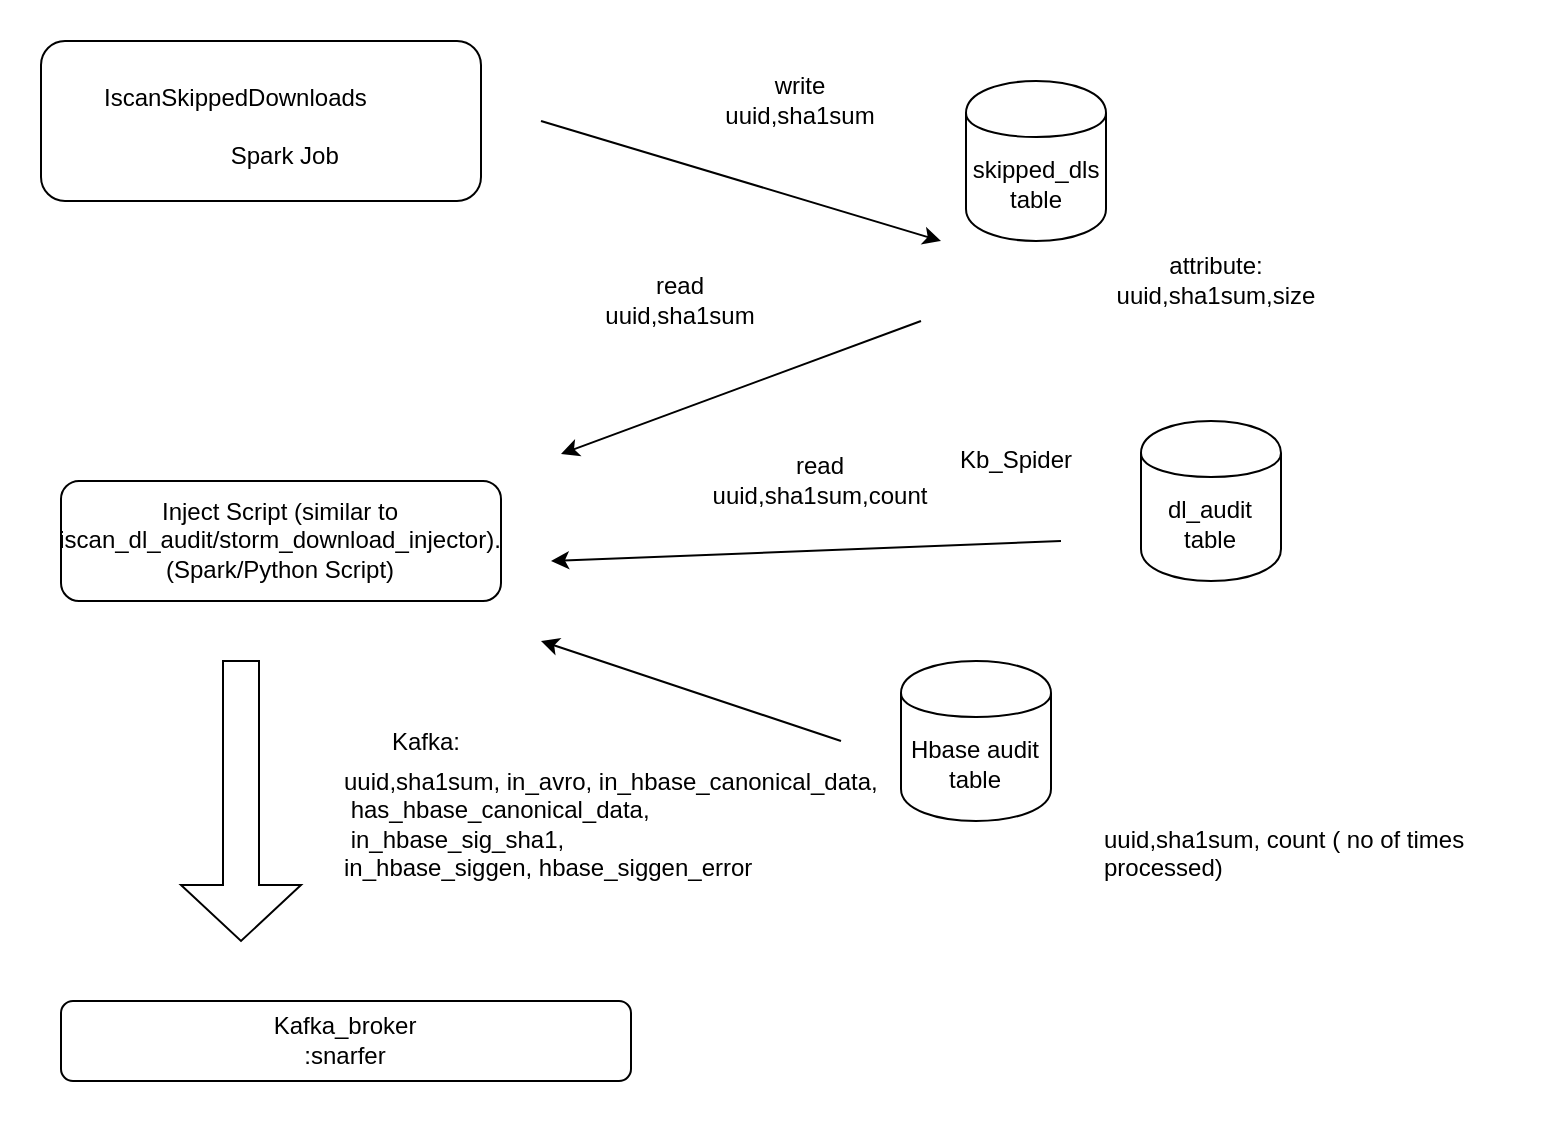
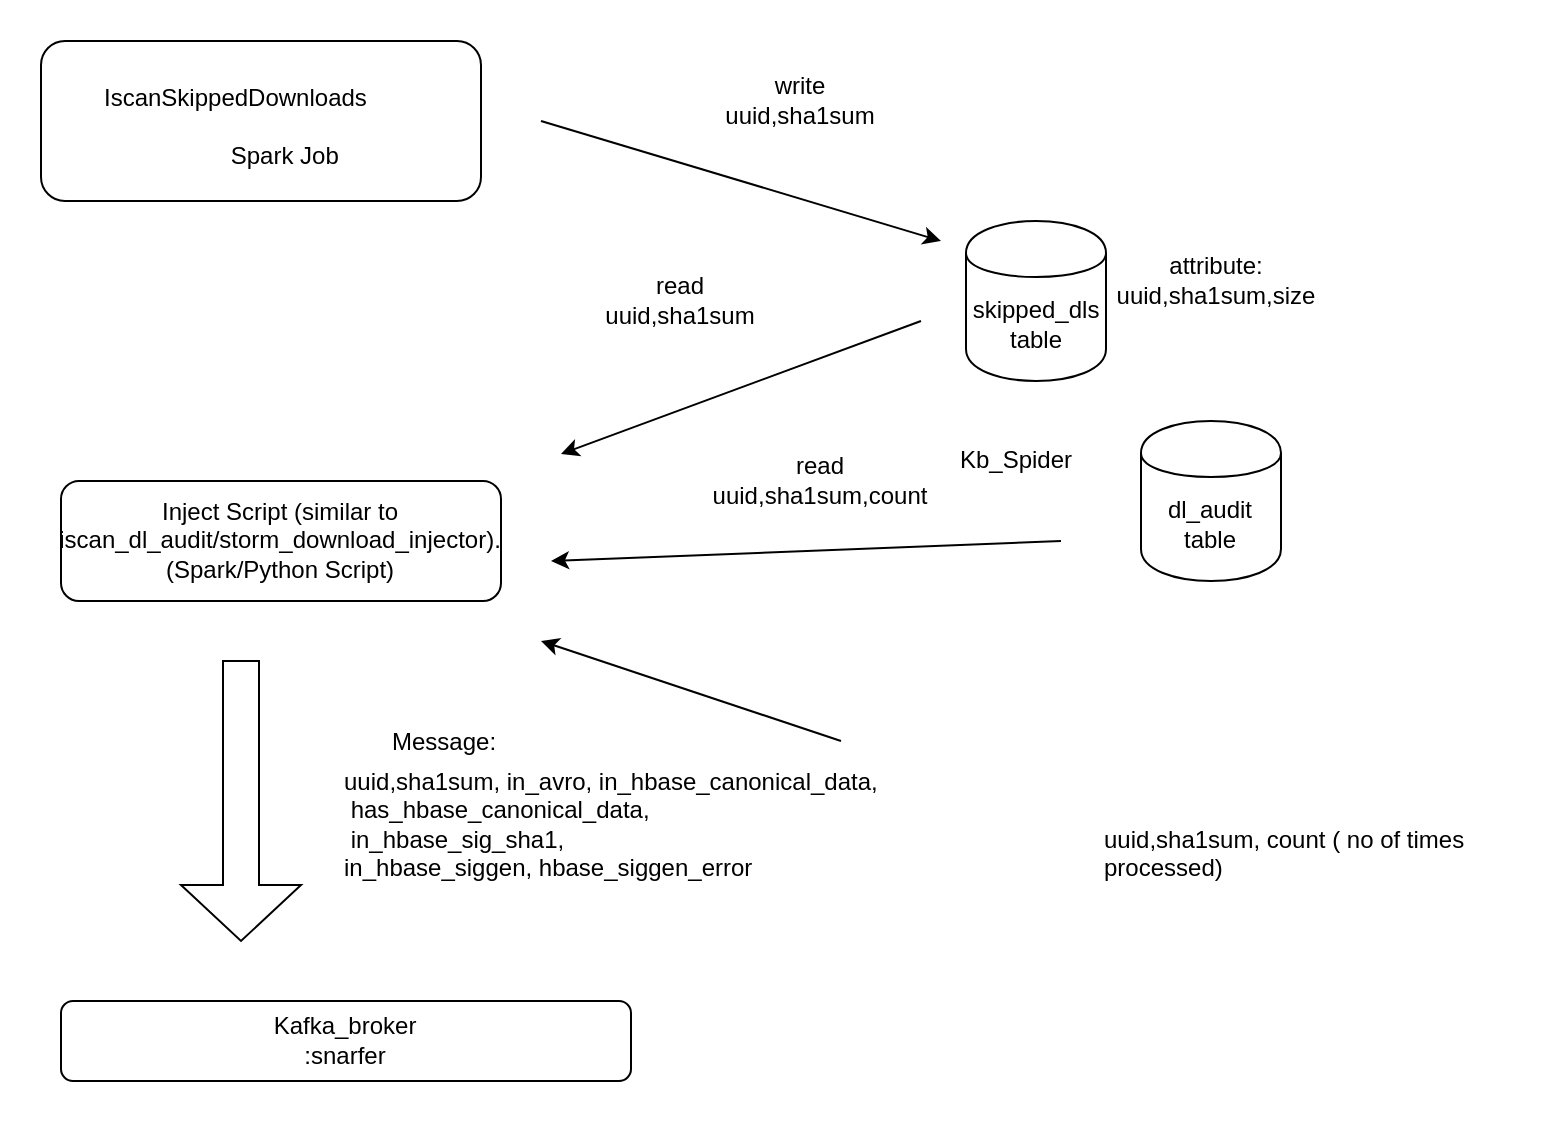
(1036, 161) -> (1036, 301)
(976, 741) -> none
(430, 743) -> (444, 743)
